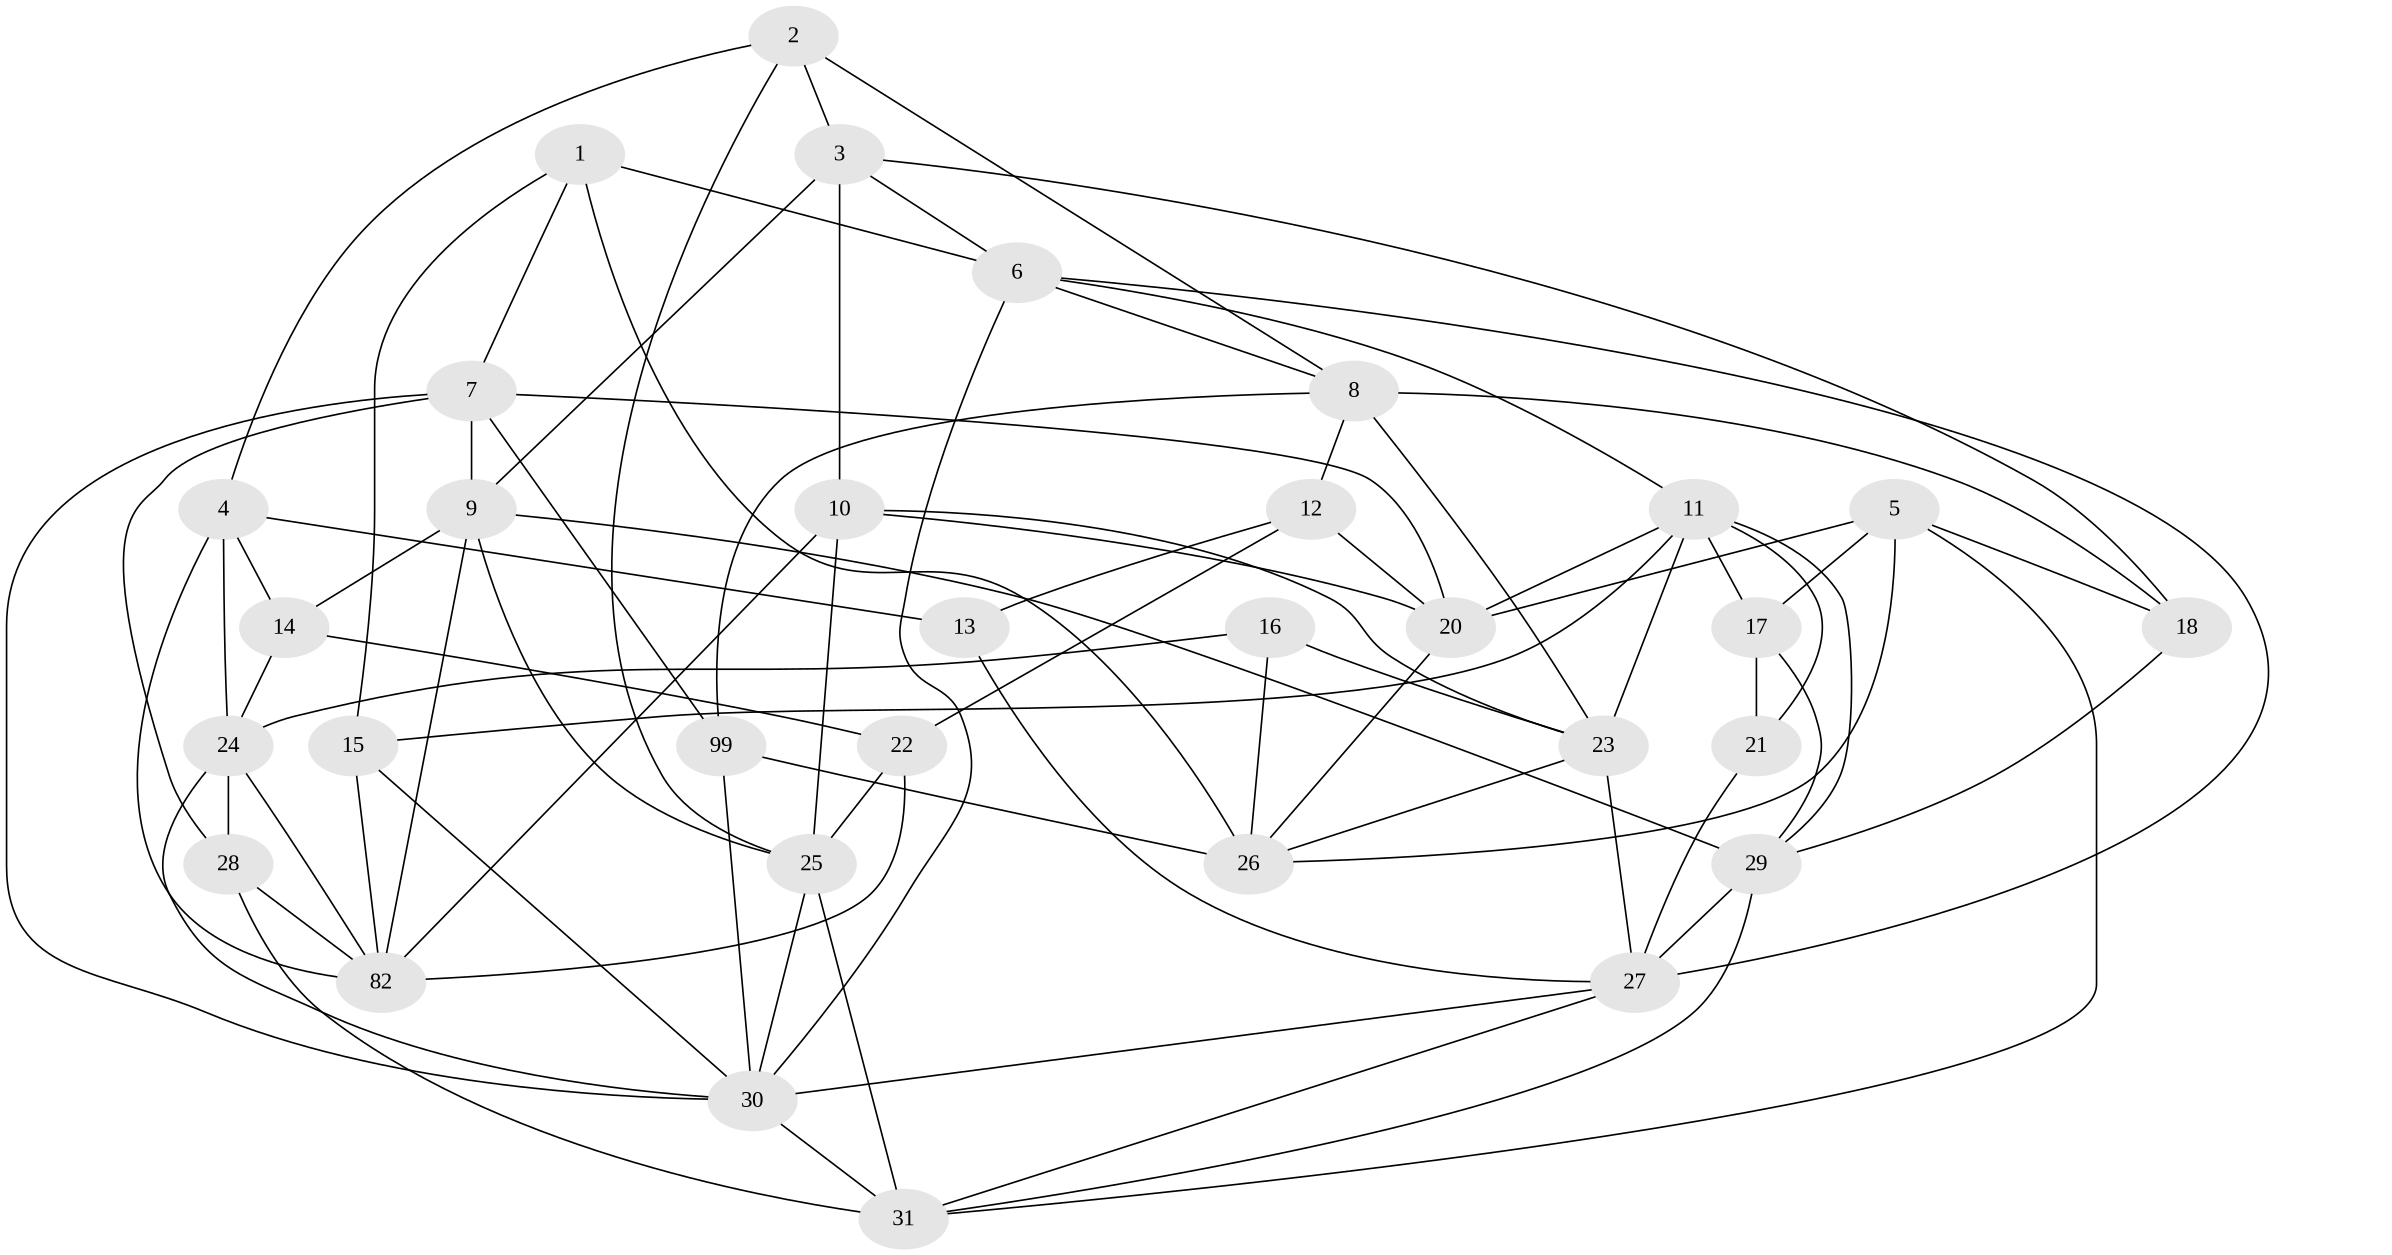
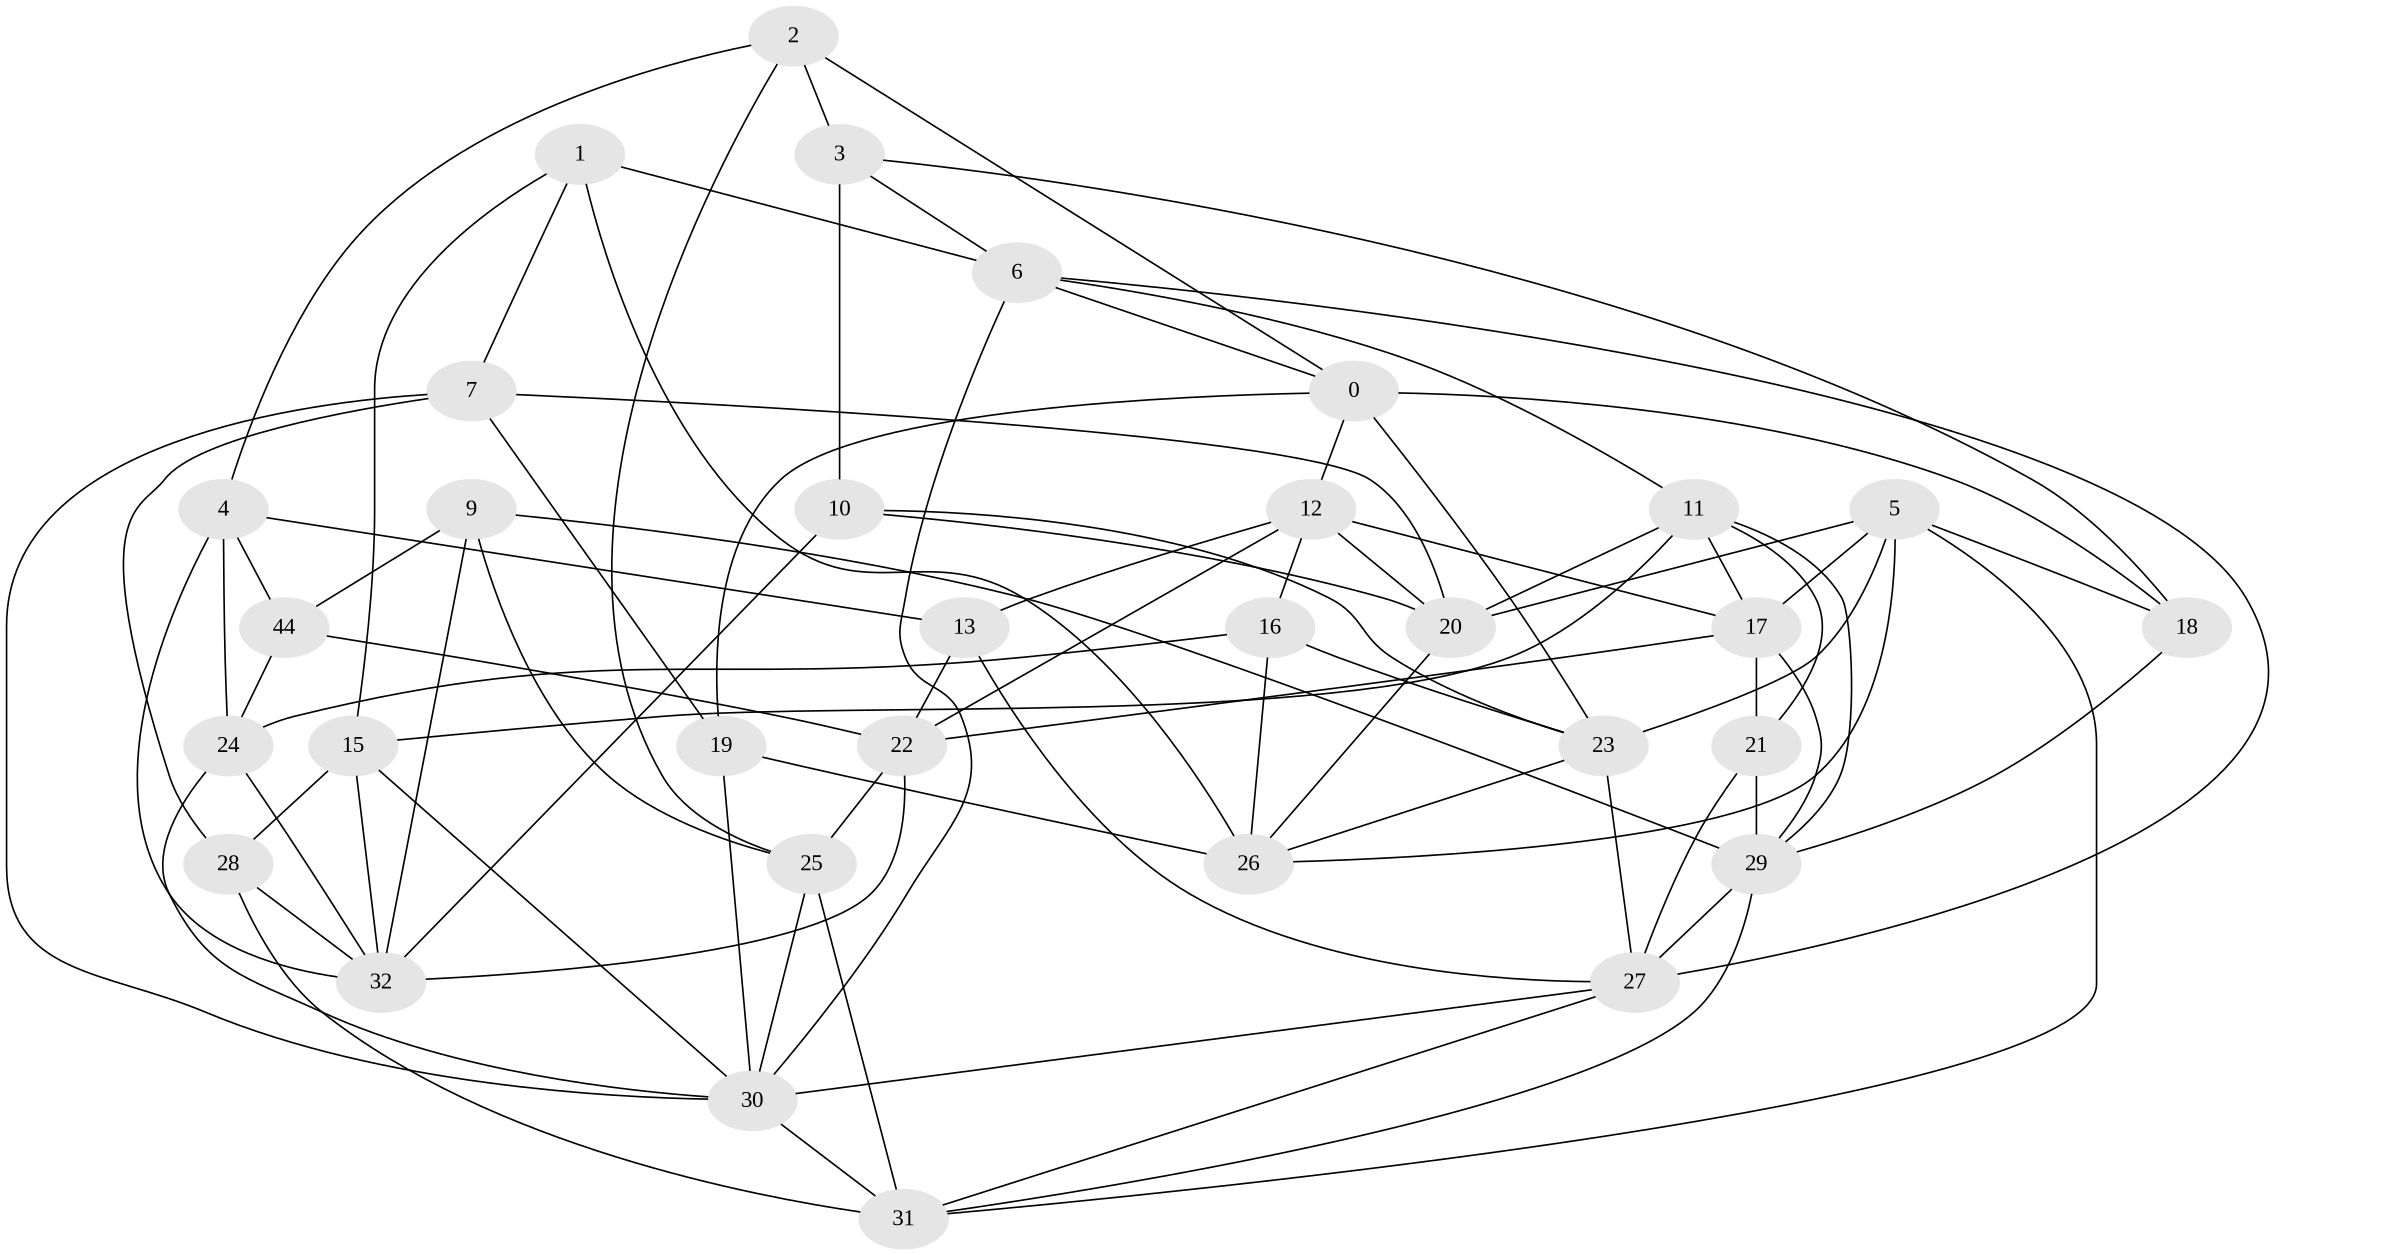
(671, 317) -> none
(1354, 391) -> (1354, 391)
(472, 450) -> none
none -> (1292, 565)
none -> (1534, 569)
(1649, 627) -> (1780, 679)
(284, 628) -> (284, 628)
none -> (1522, 663)
none -> (938, 678)
(826, 687) -> none
(721, 746) -> (721, 746)
(228, 805) -> (291, 805)
none -> (1756, 815)
(381, 983) -> (381, 983)
